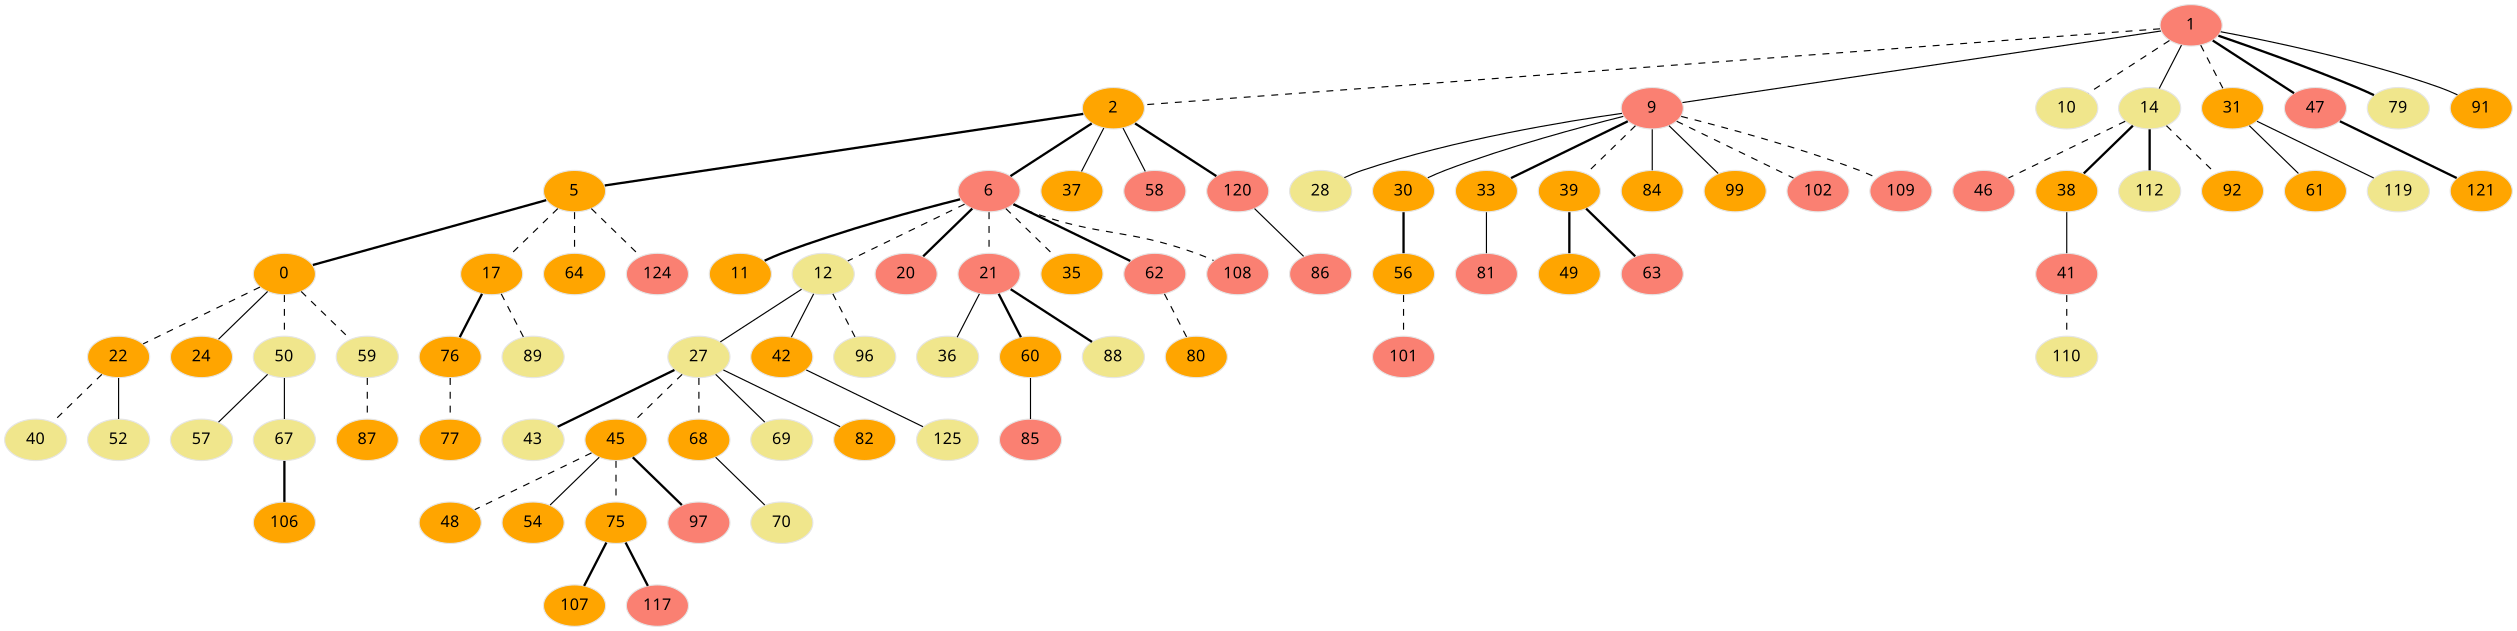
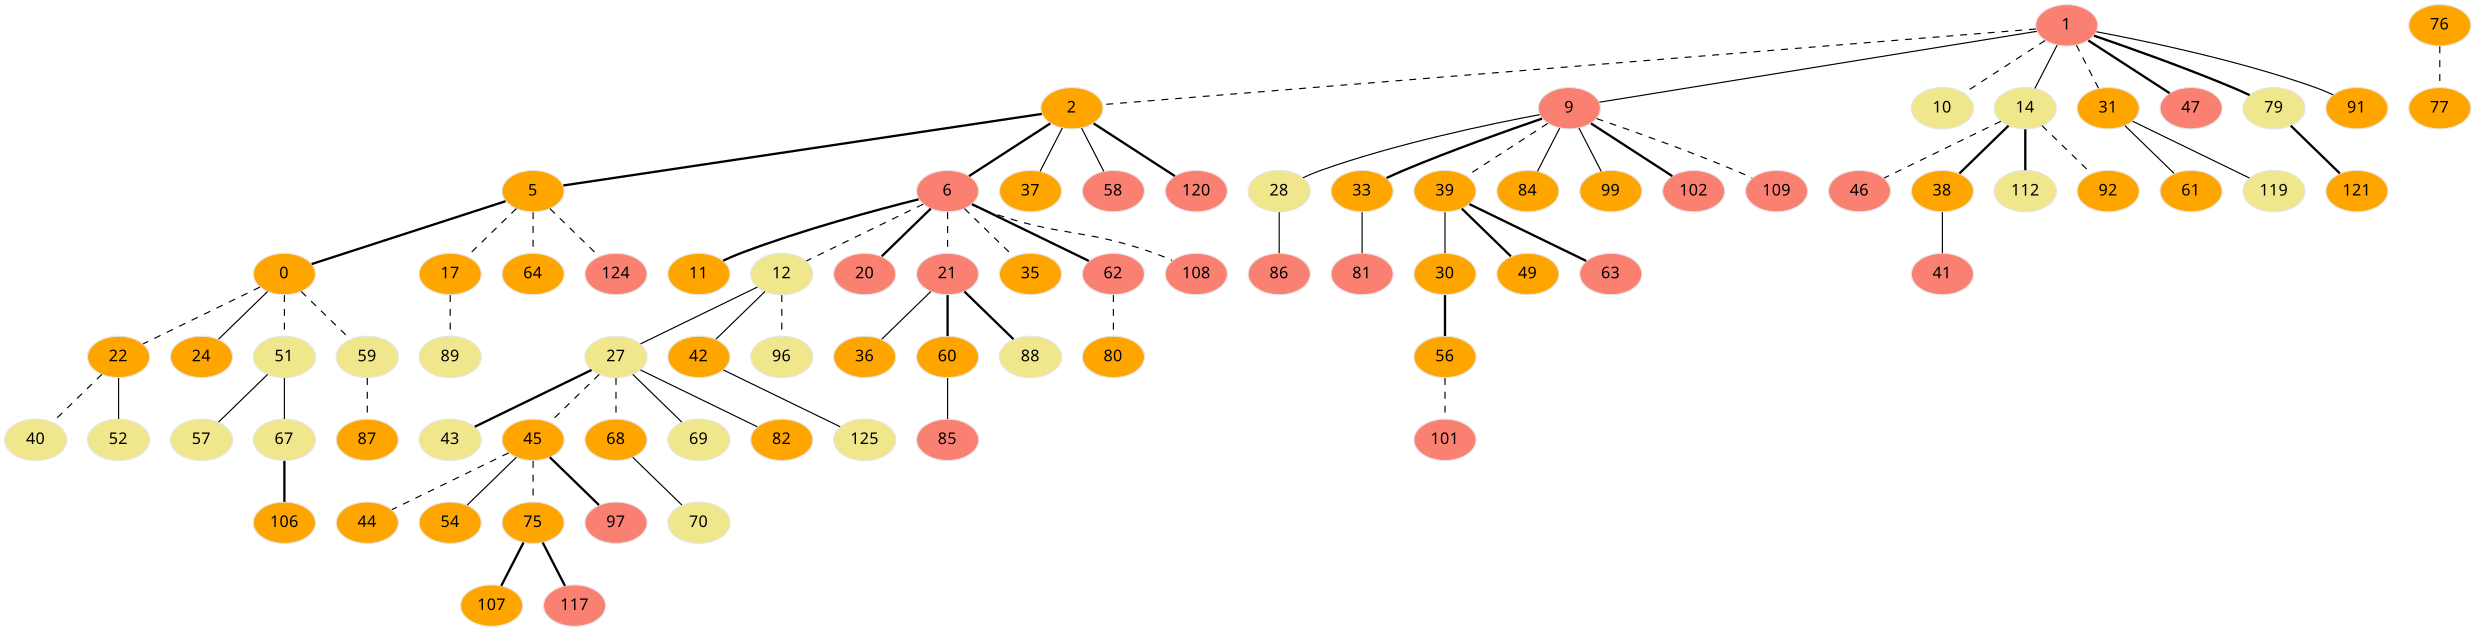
(1524, 144) -> (1445, 233)
(1735, 150) -> (1632, 150)
(2398, 150) -> (2315, 150)
(1279, 232) -> (1279, 233)
(471, 316) -> none
(284, 357) -> (284, 357)
(948, 357) -> (865, 357)
(2067, 357) -> none
(450, 523) -> (367, 523)
